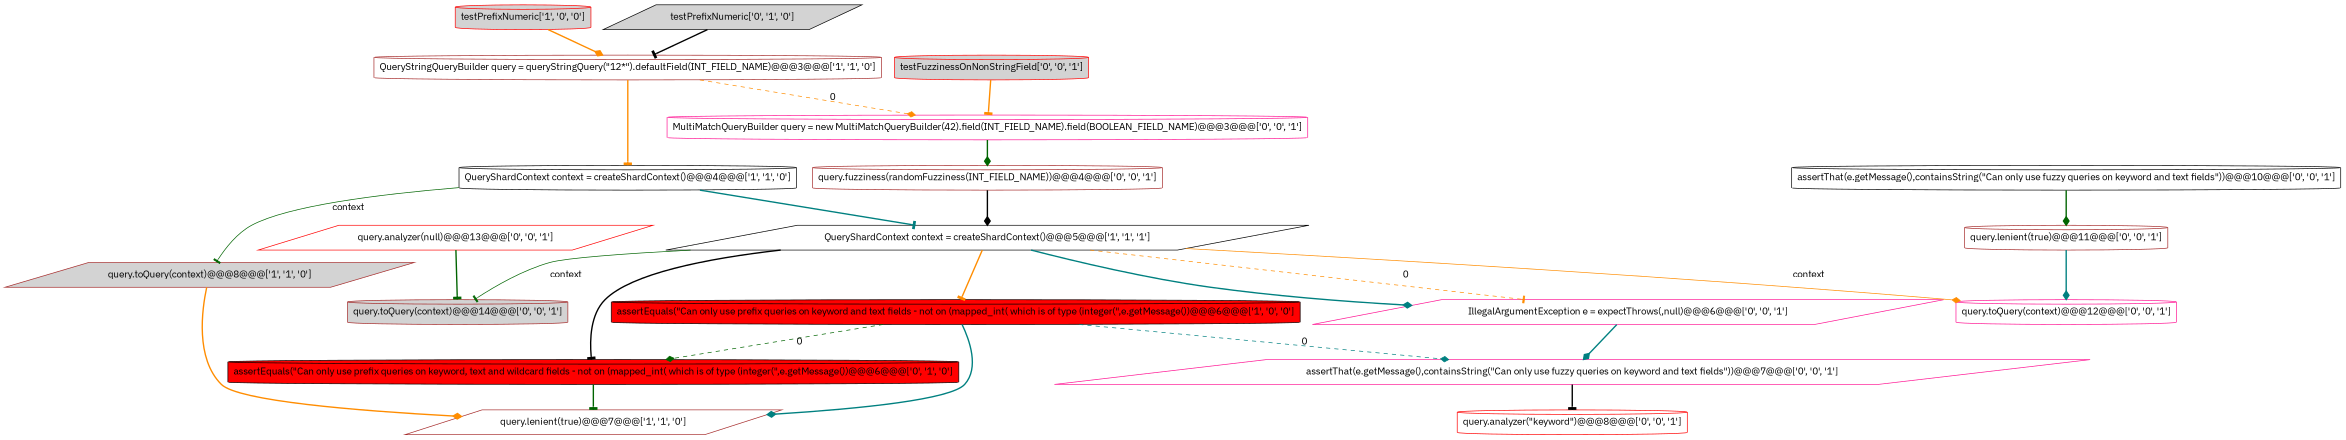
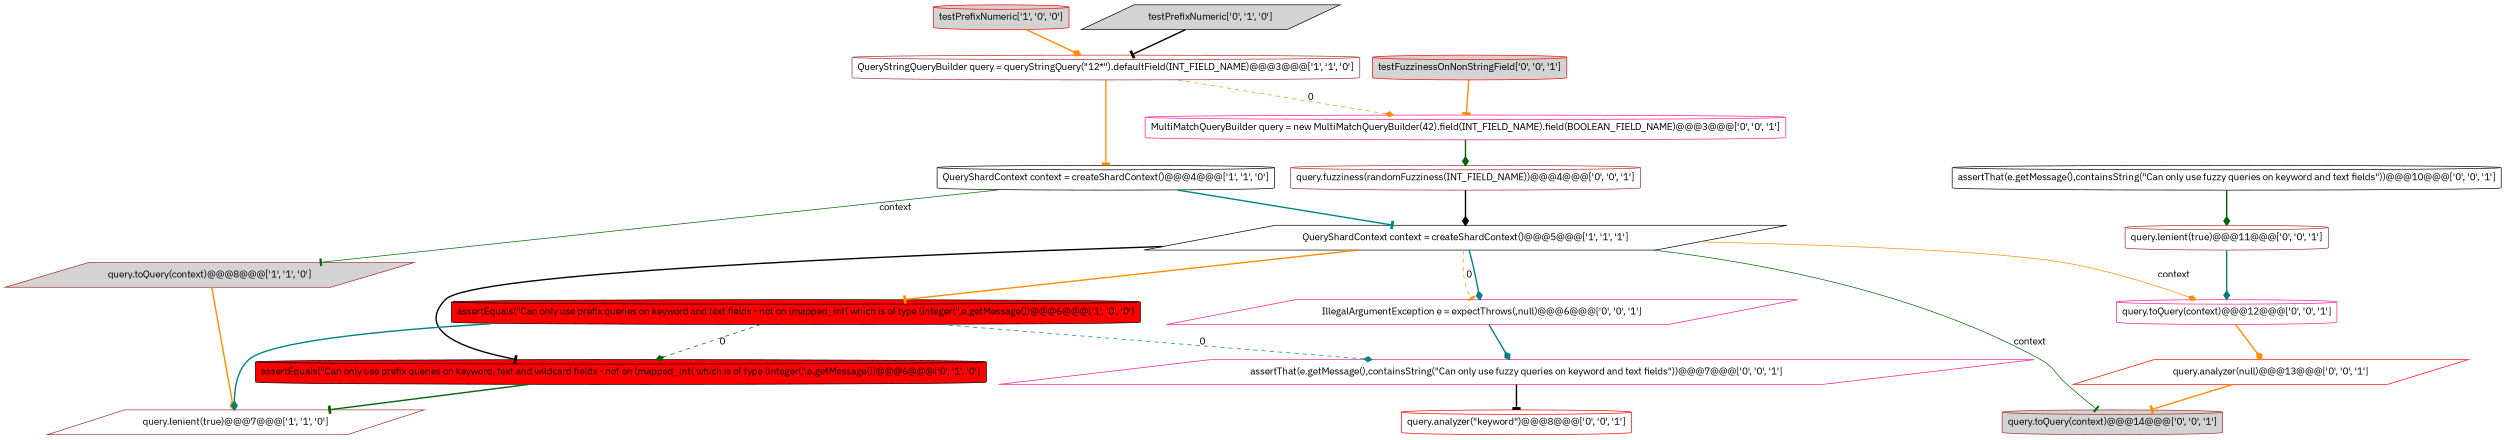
(457, 273) -> (2193, 397)
none -> (2246, 339)
